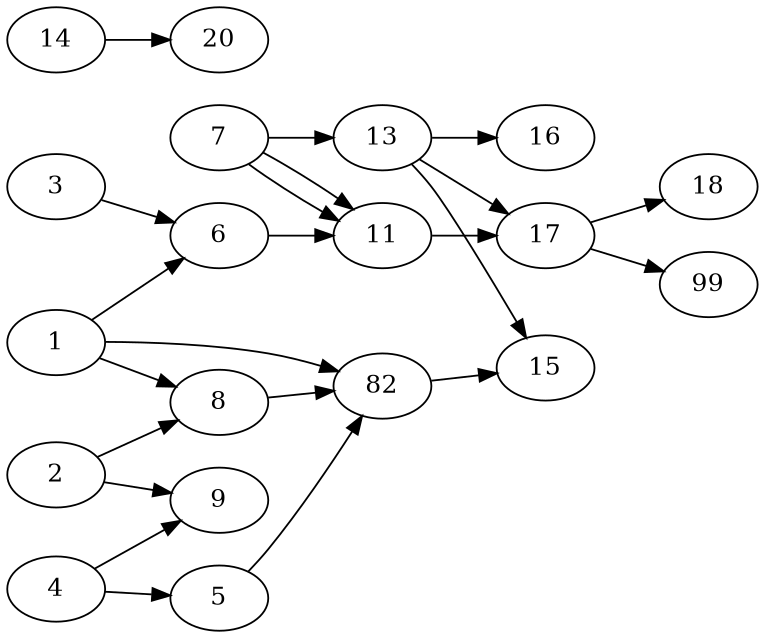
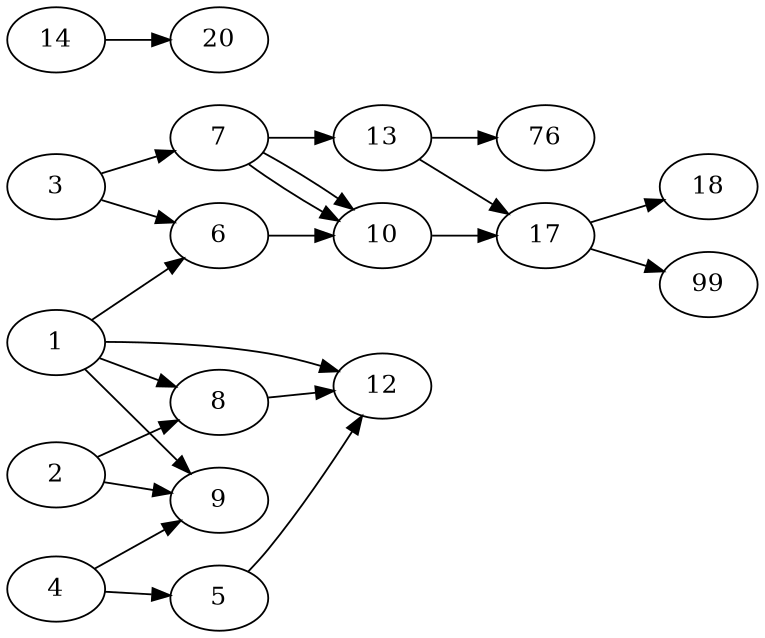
(546, 138) -> (546, 138)
none -> (129, 165)
(382, 236) -> (382, 236)
(546, 368) -> none
(382, 386) -> (382, 386)
none -> (131, 415)
